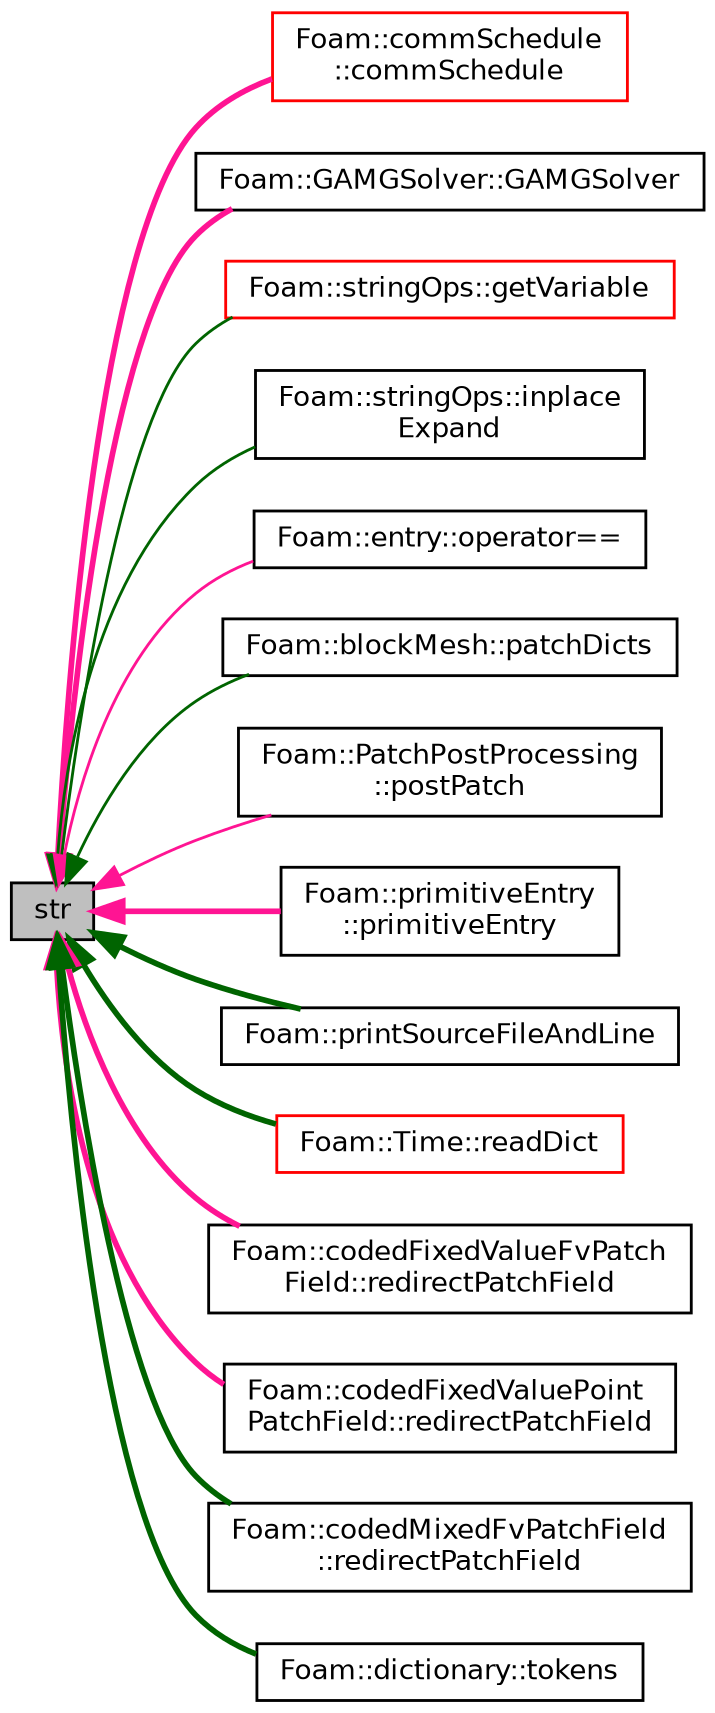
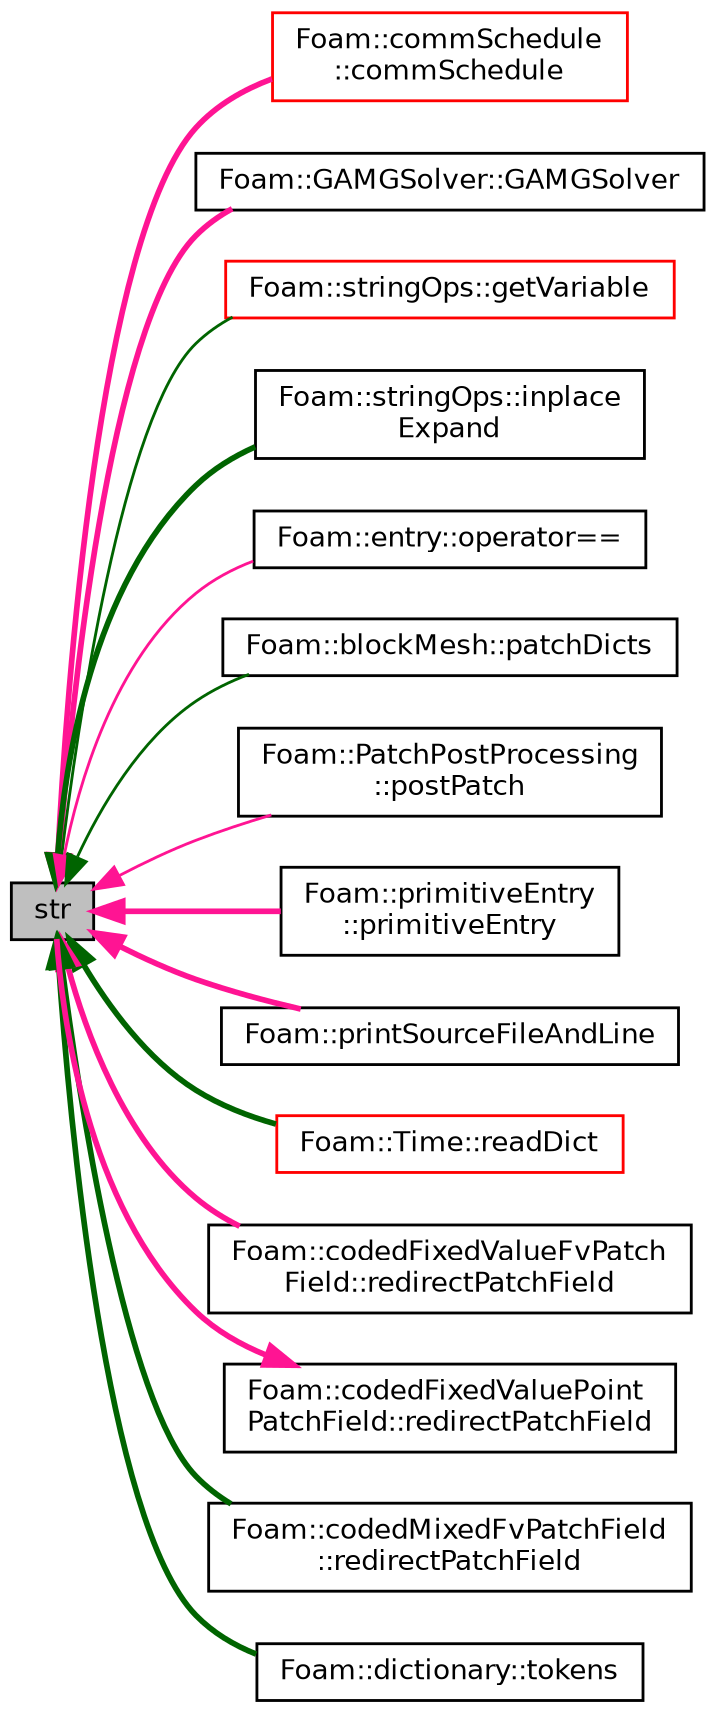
(122, 592) -> (122, 592)
(208, 984) -> (208, 984)
(140, 1290) -> (119, 1199)
